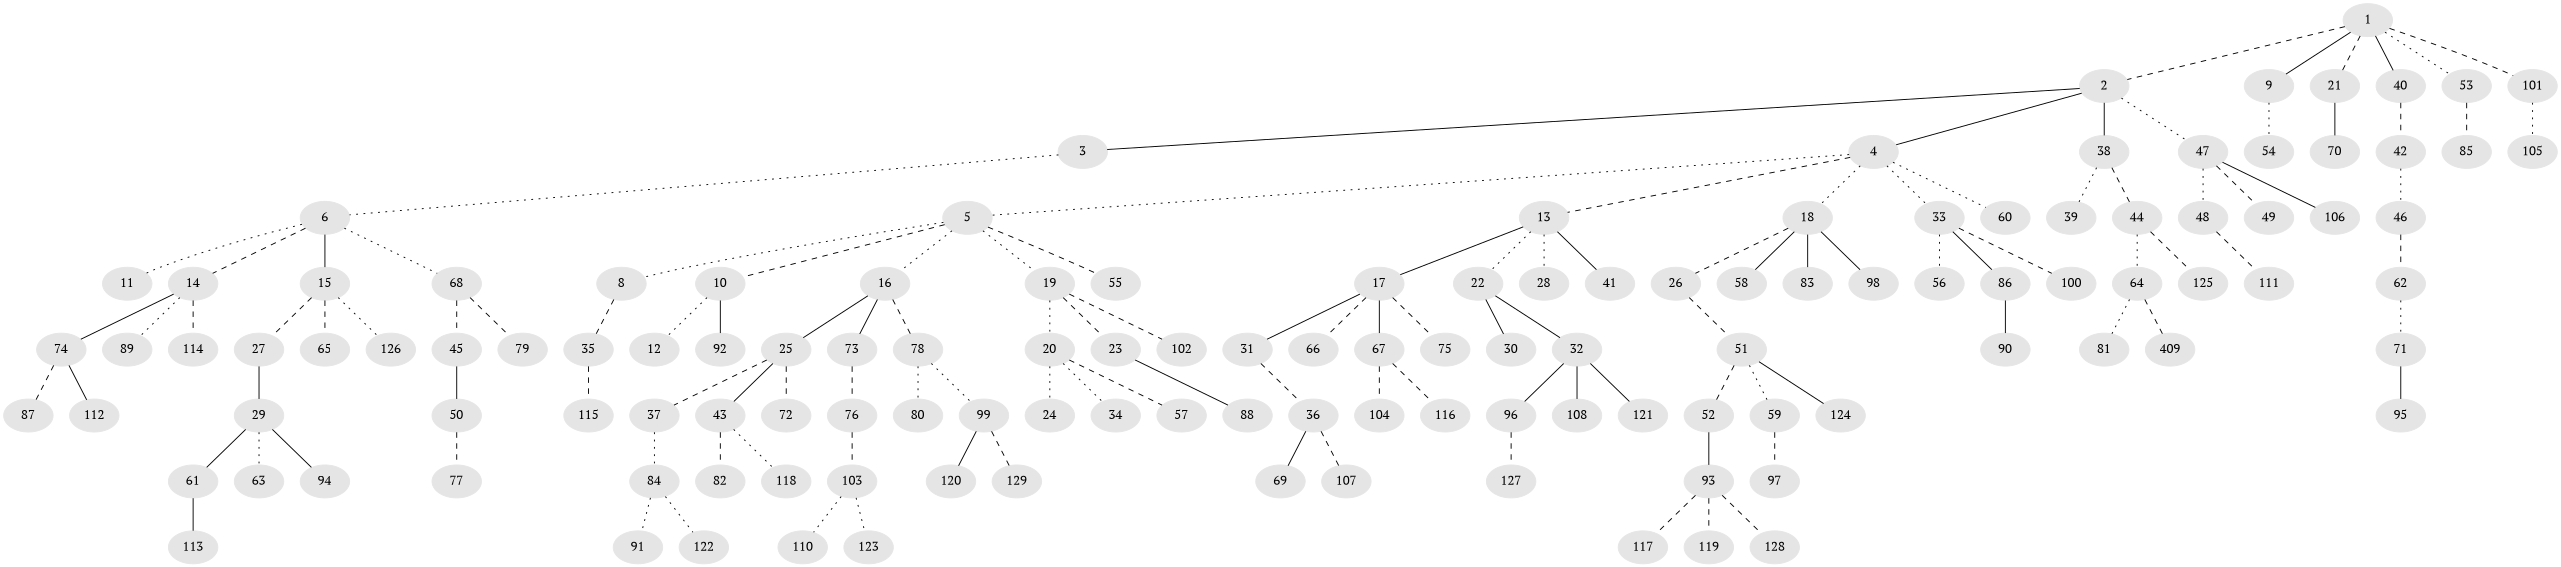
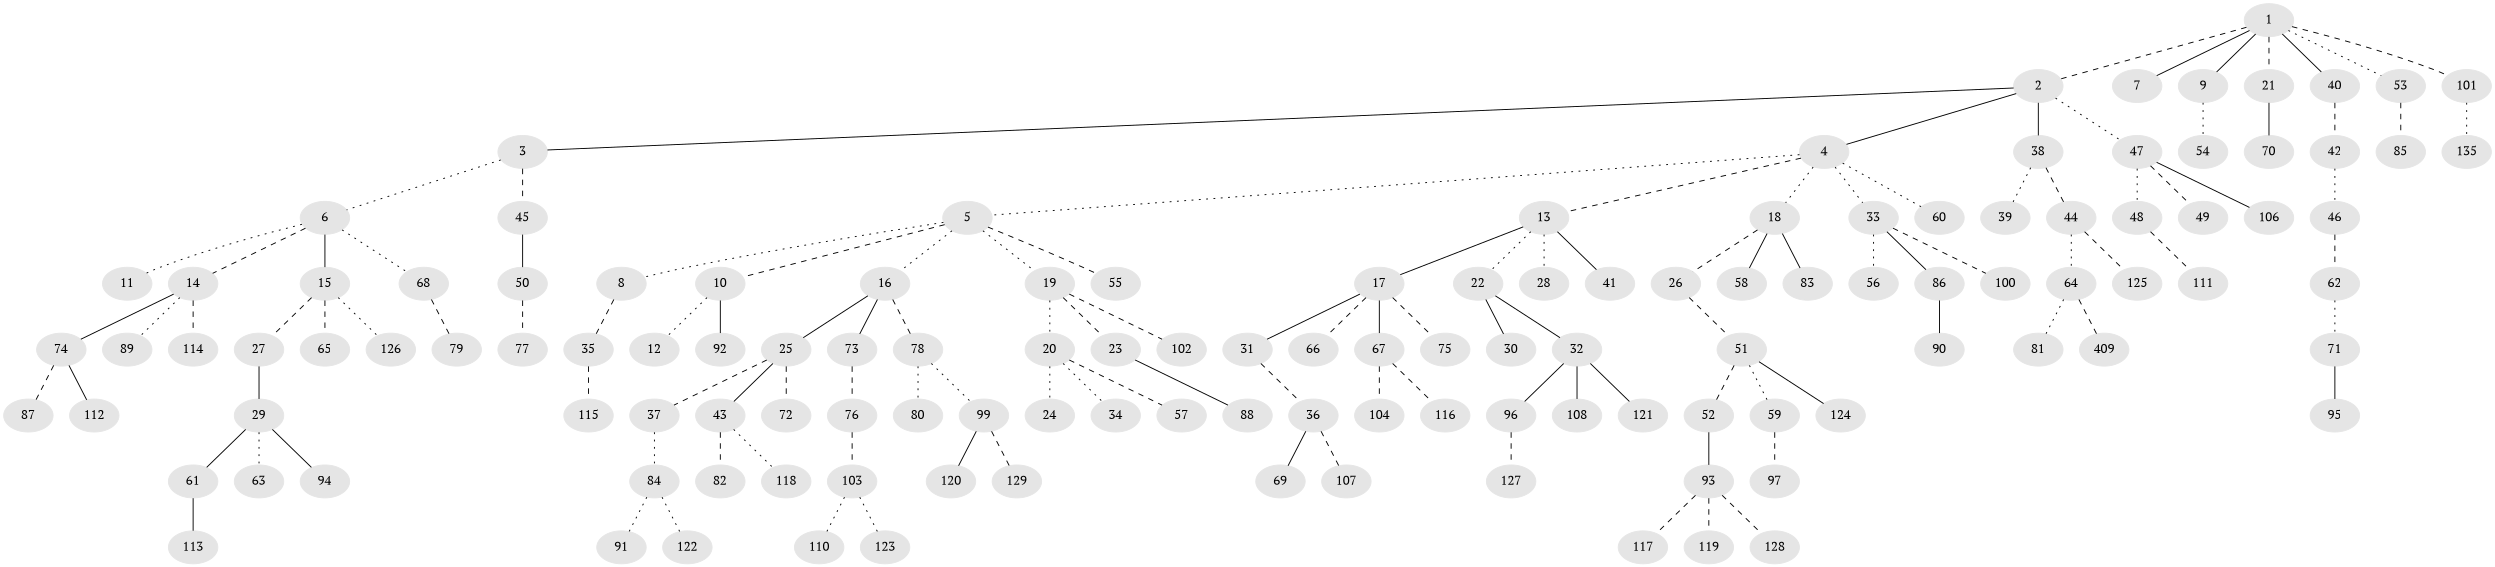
none -> (2137, 86)
(2533, 152) -> (2467, 152)
(1874, 284) -> none
(457, 317) -> (523, 185)
